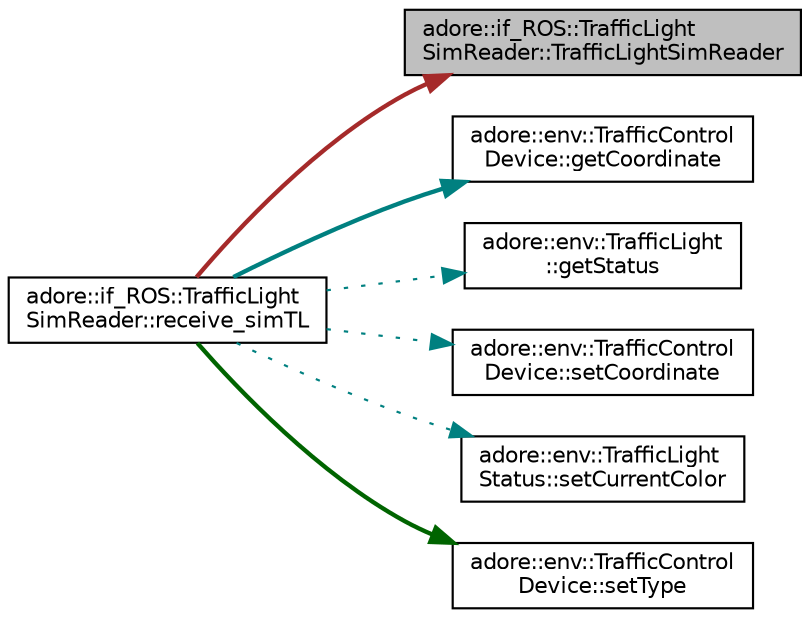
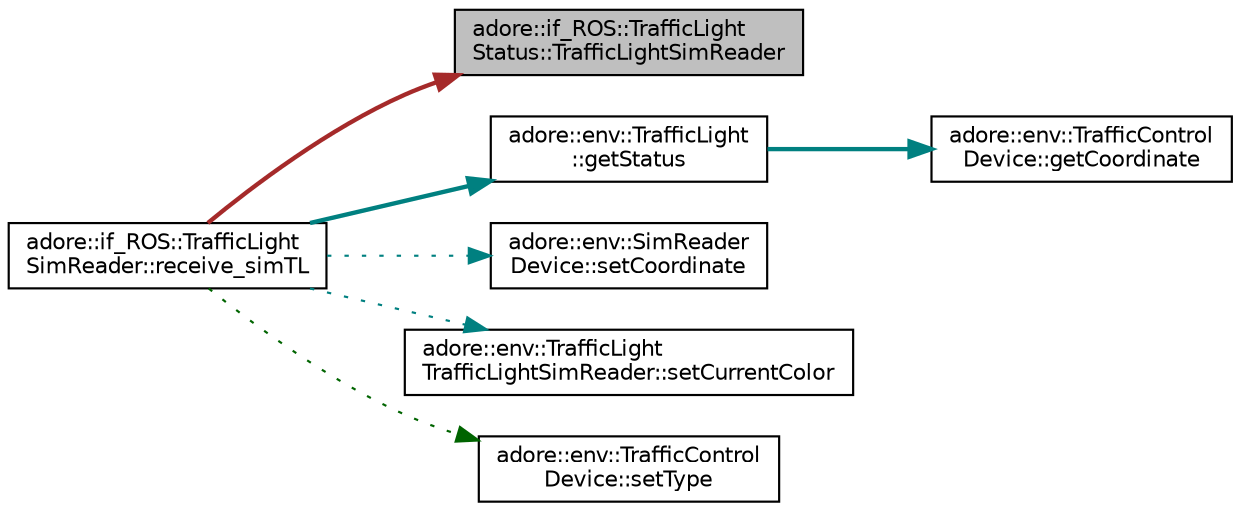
(603, 42) -> (629, 42)
(337, 228) -> (838, 149)
(385, 283) -> (389, 204)
(603, 362) -> (629, 256)
(306, 451) -> (327, 373)
(603, 469) -> (629, 362)
